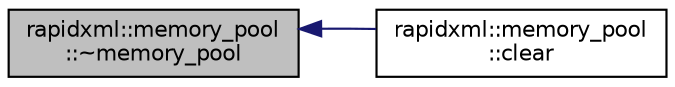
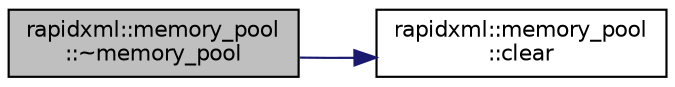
(349, 29) -> (327, 58)
